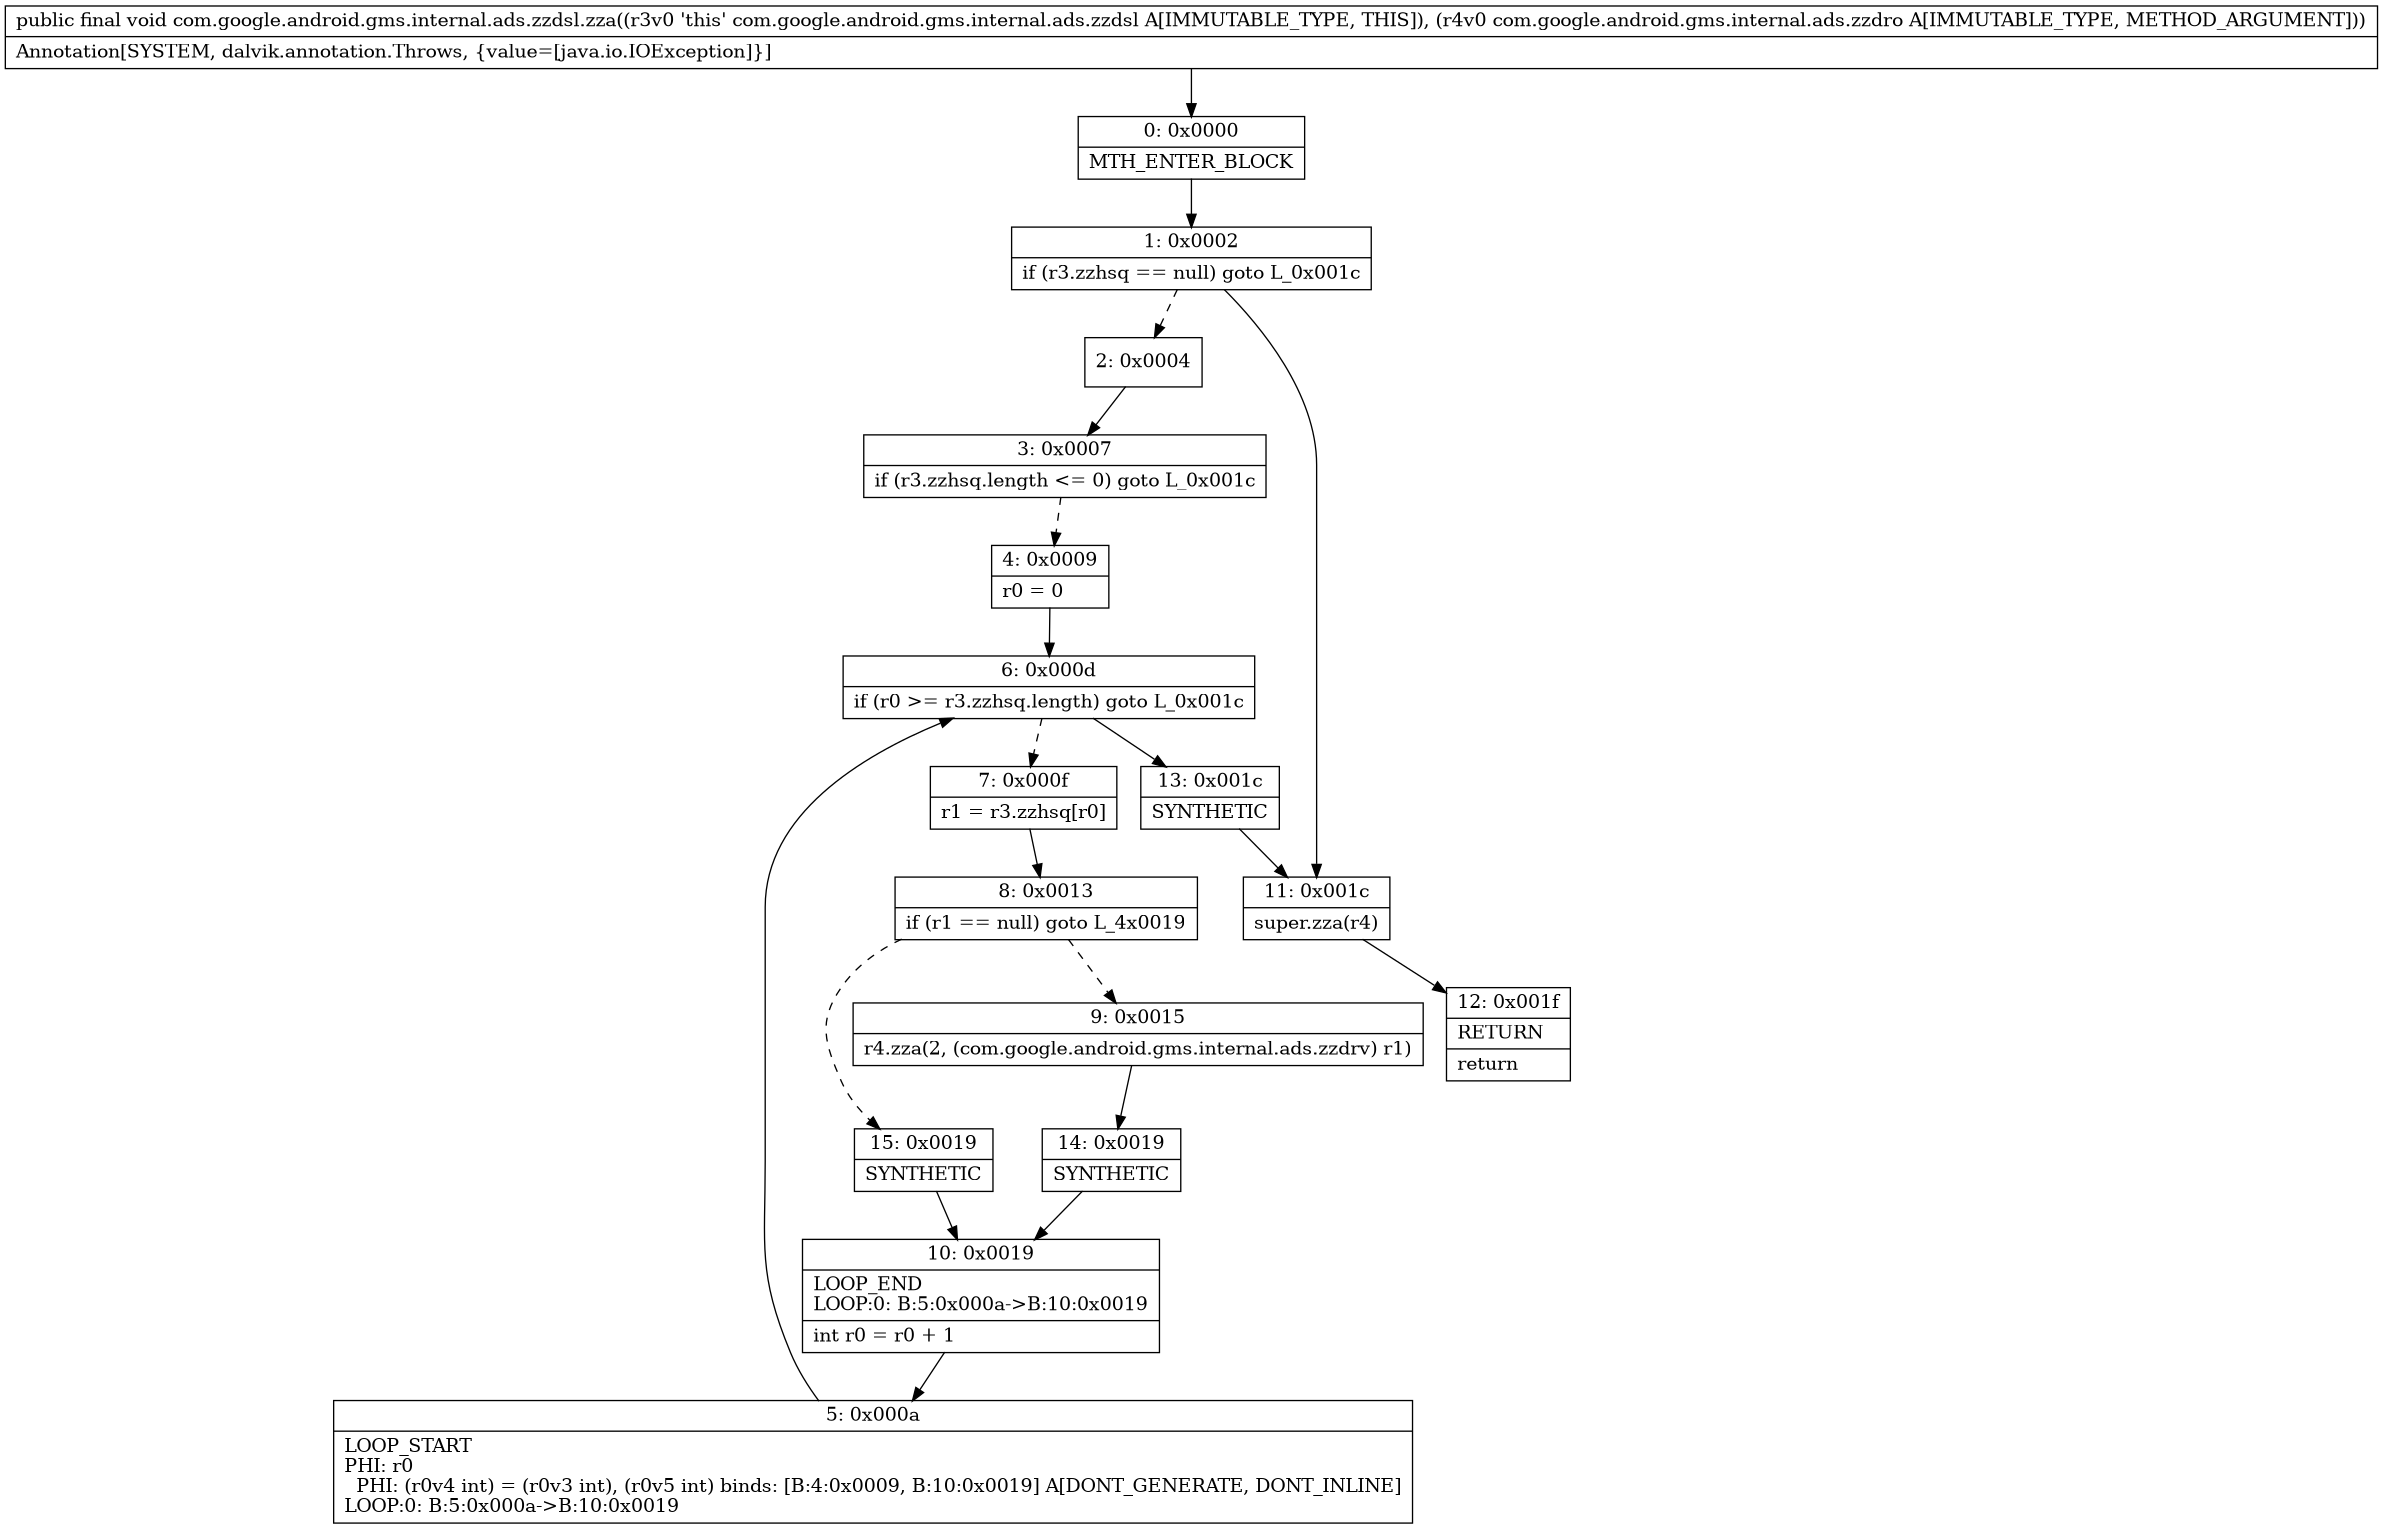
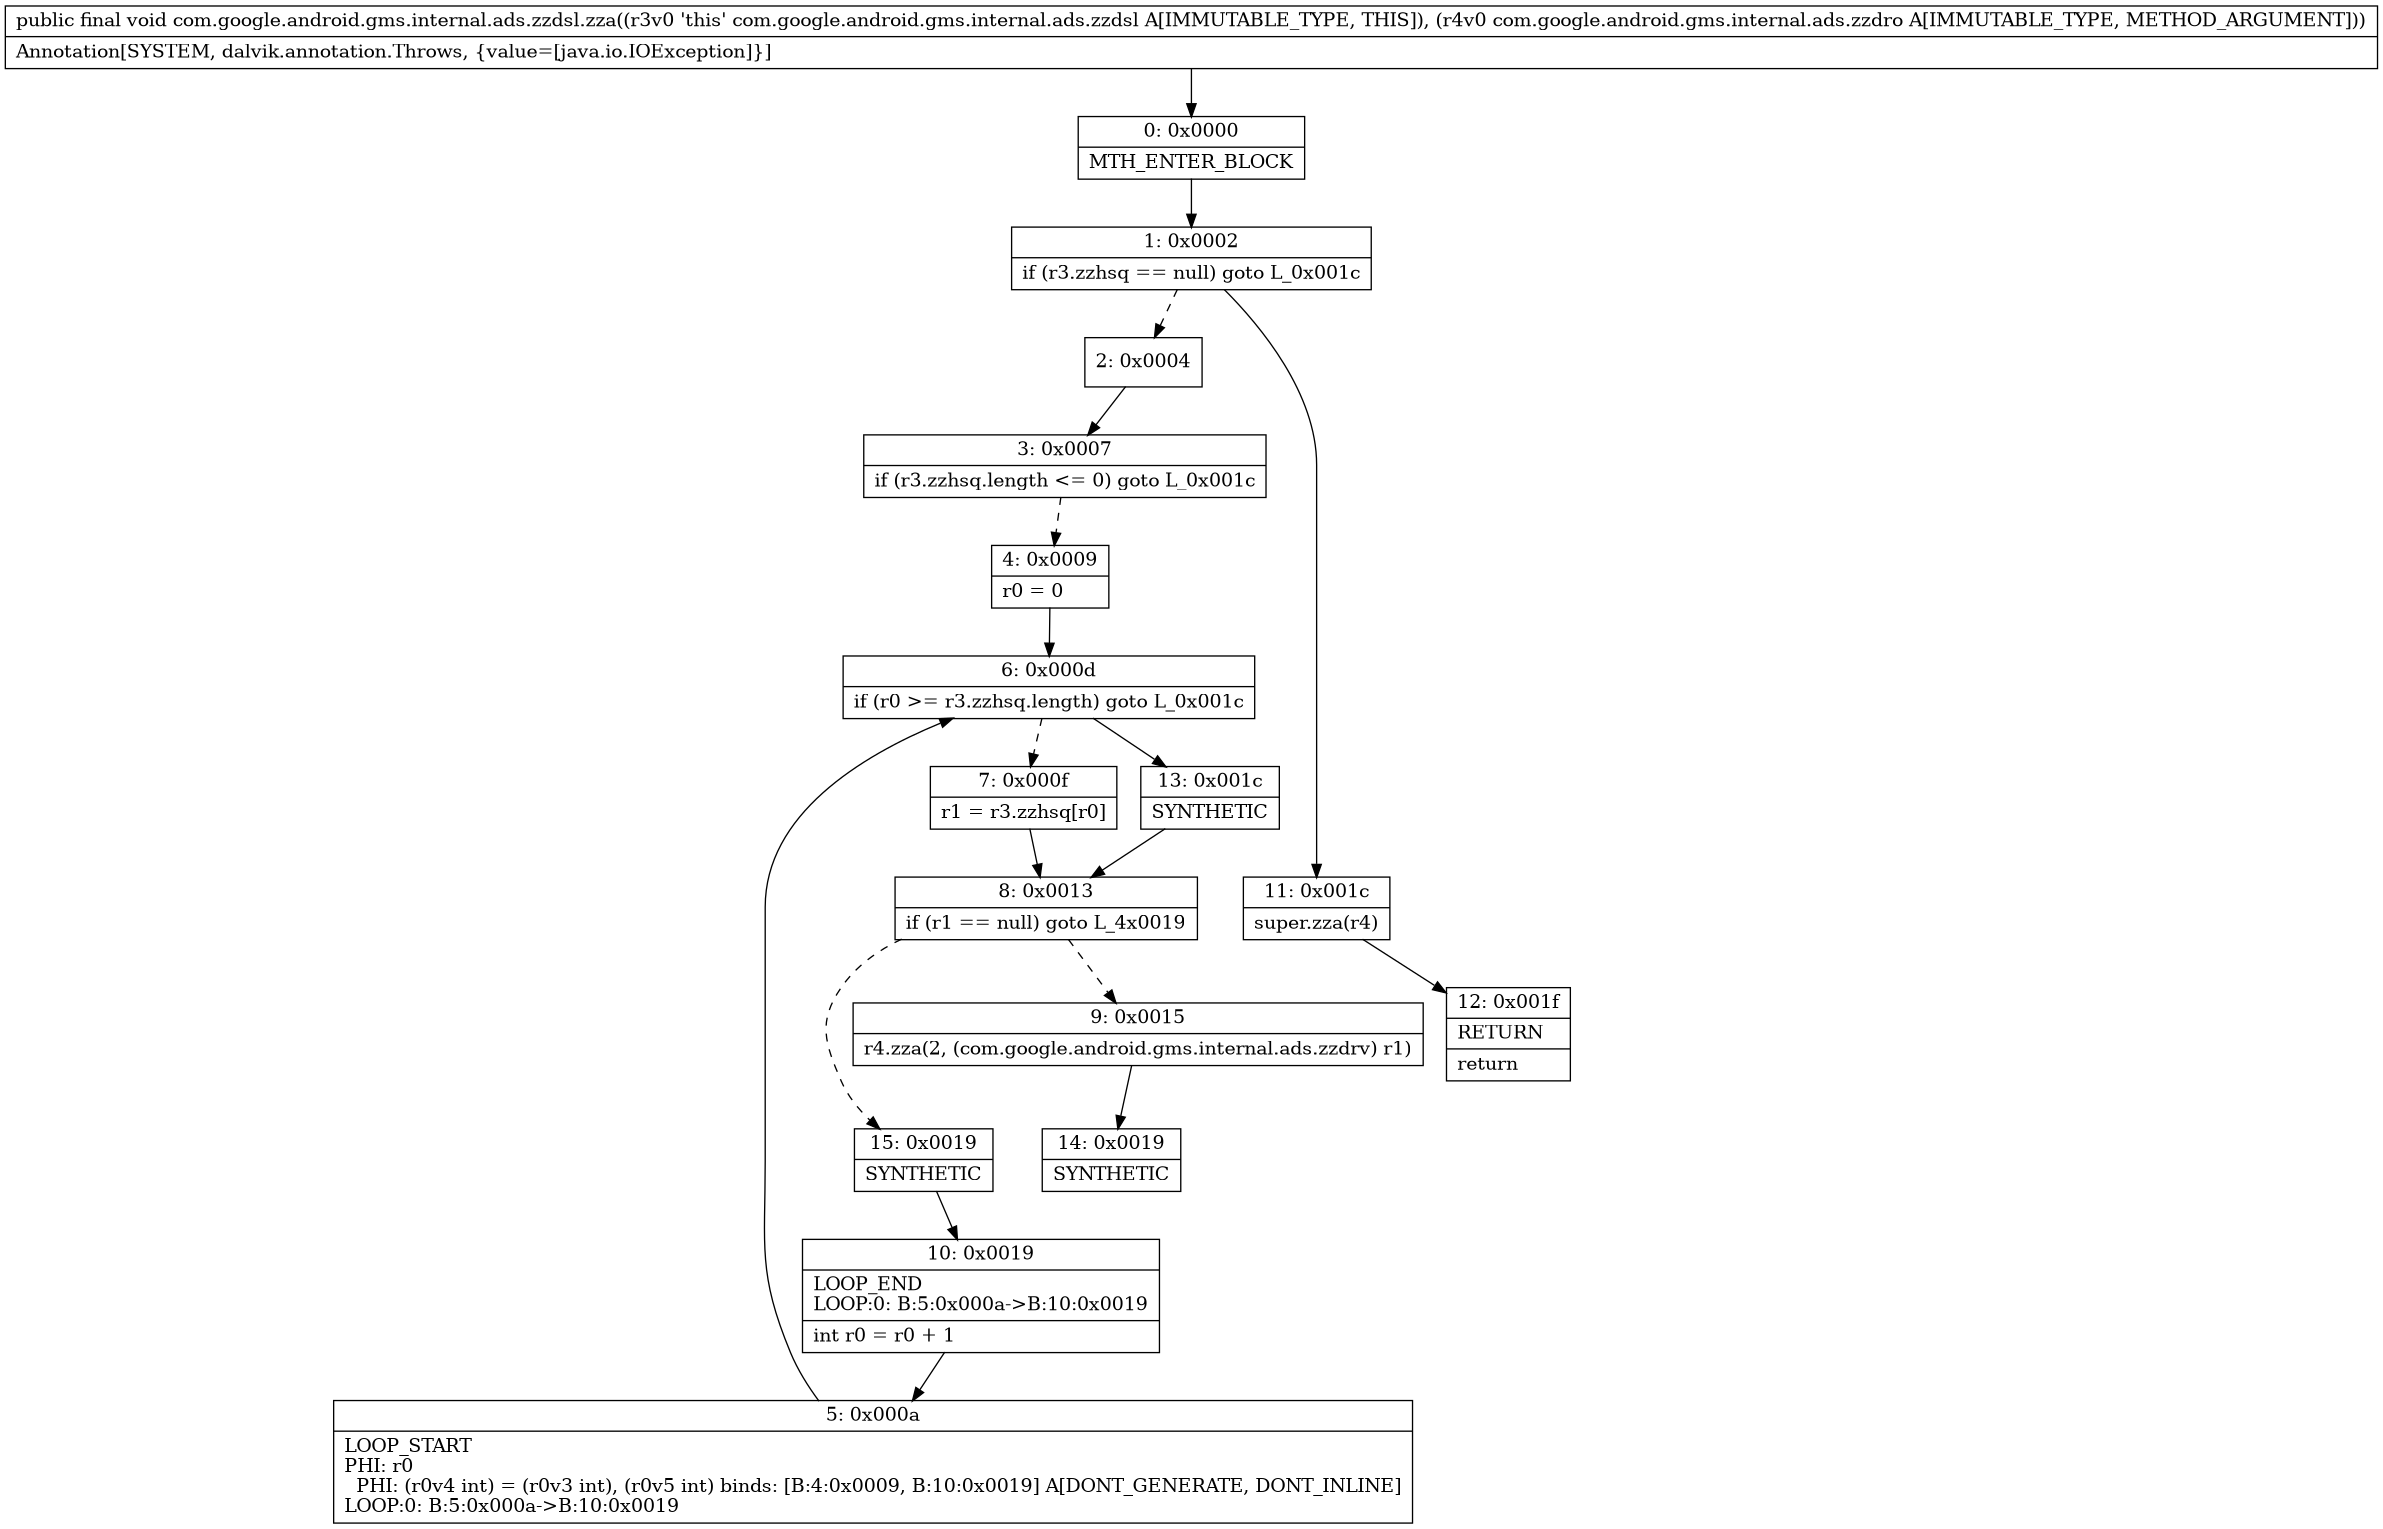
(1259, 848) -> (1134, 849)
(1063, 1211) -> none
